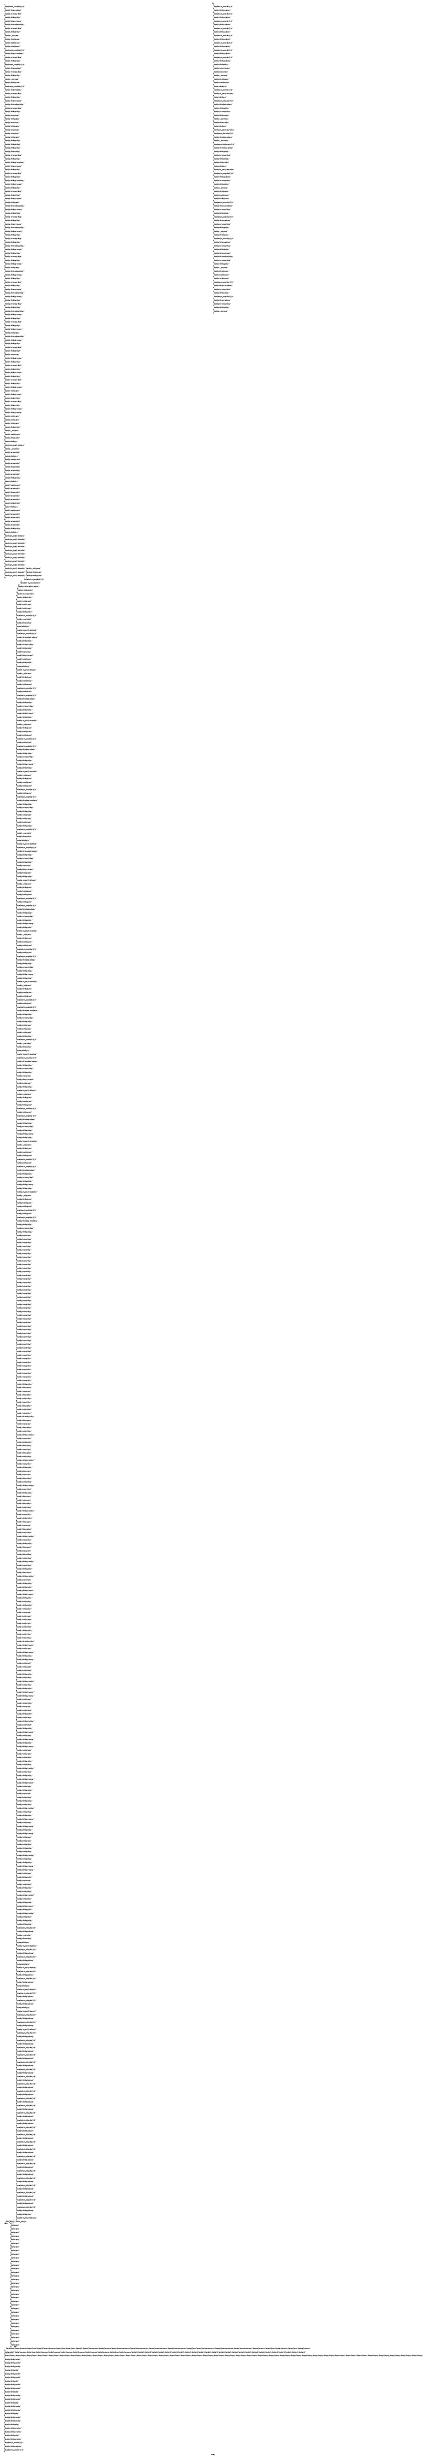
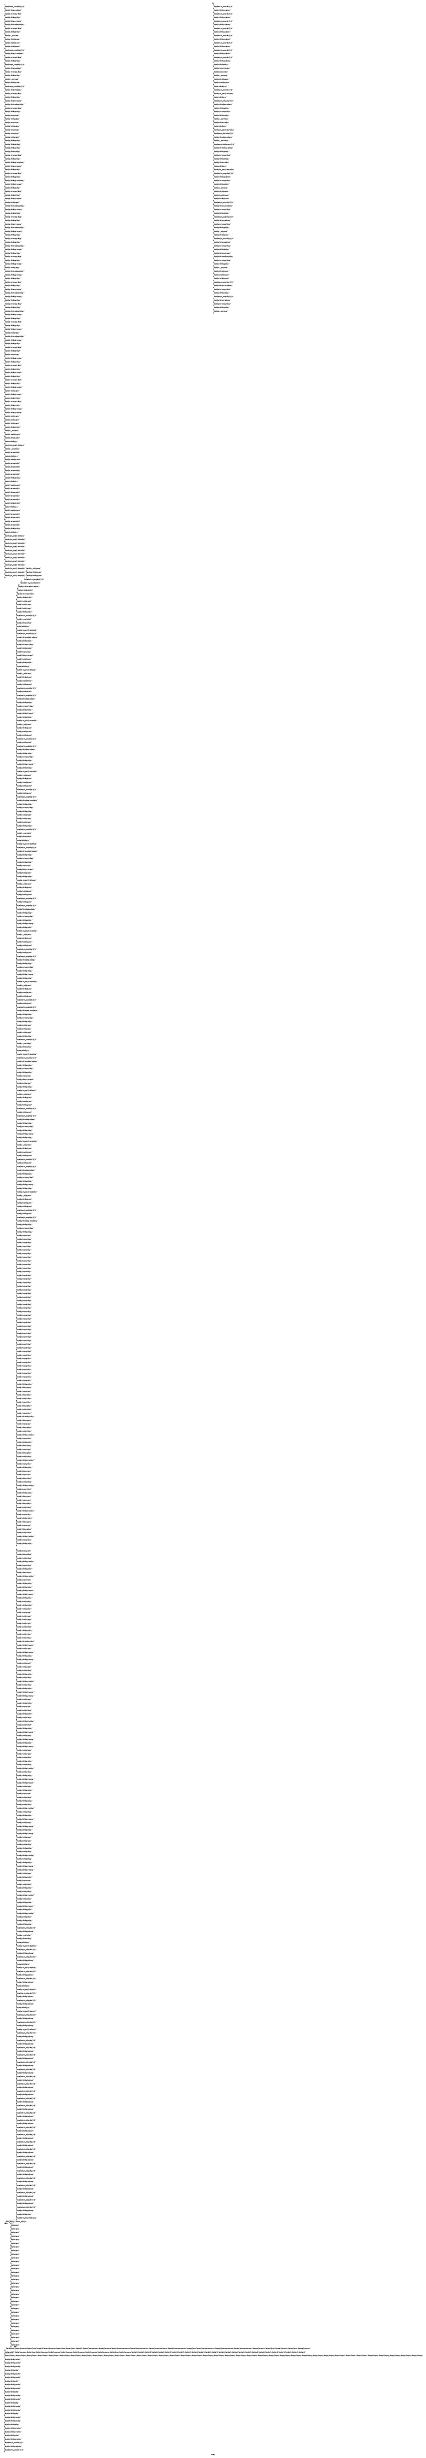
(16, 1547) -> none
